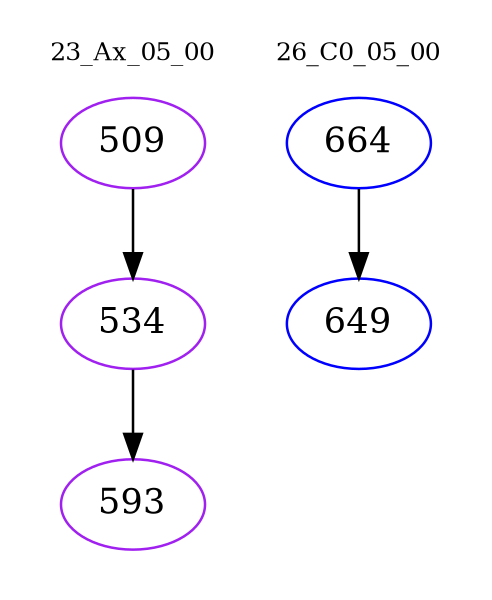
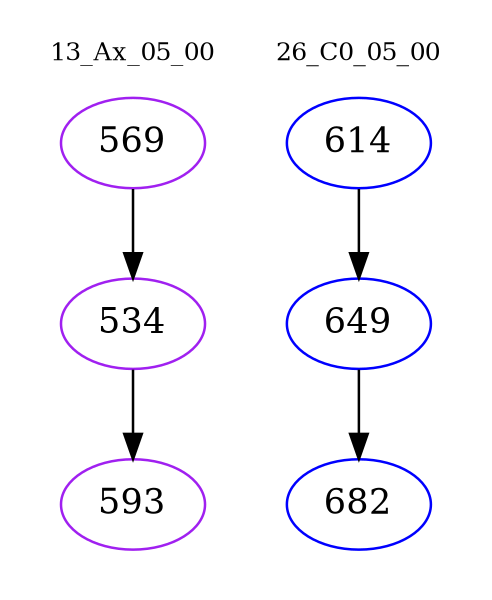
(133, 54) -> (133, 54)
(133, 143) -> (133, 143)
(359, 143) -> (359, 143)
none -> (359, 504)
